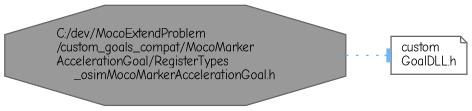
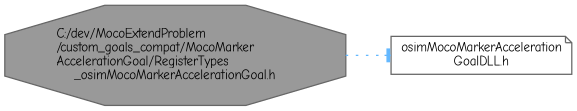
(429, 55) -> (481, 55)
